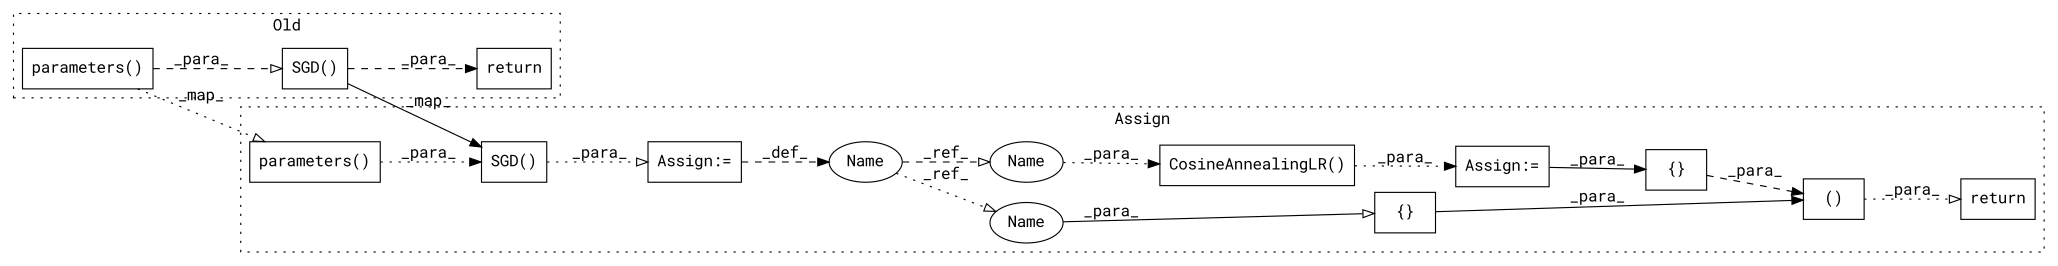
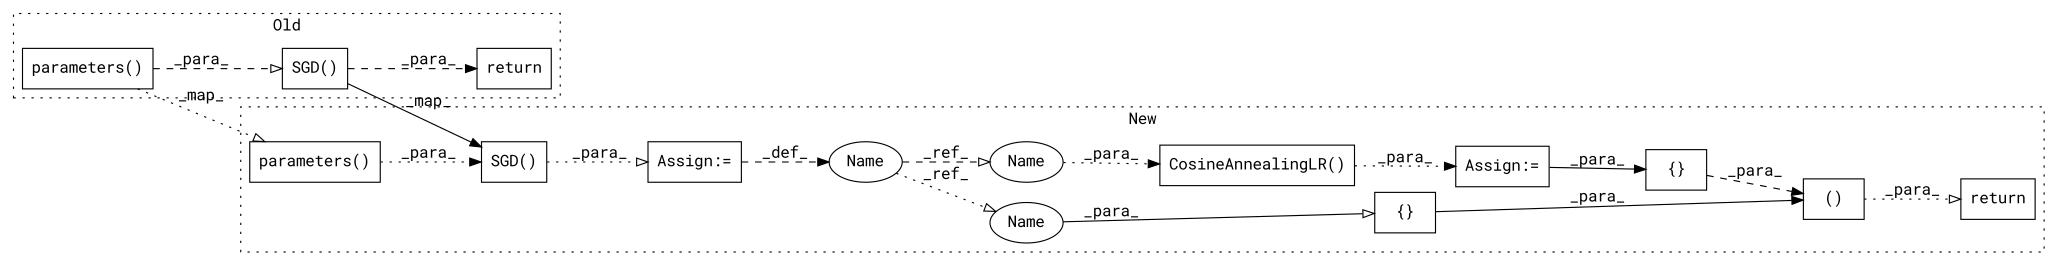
(1142, 120) -> (1142, 120)
